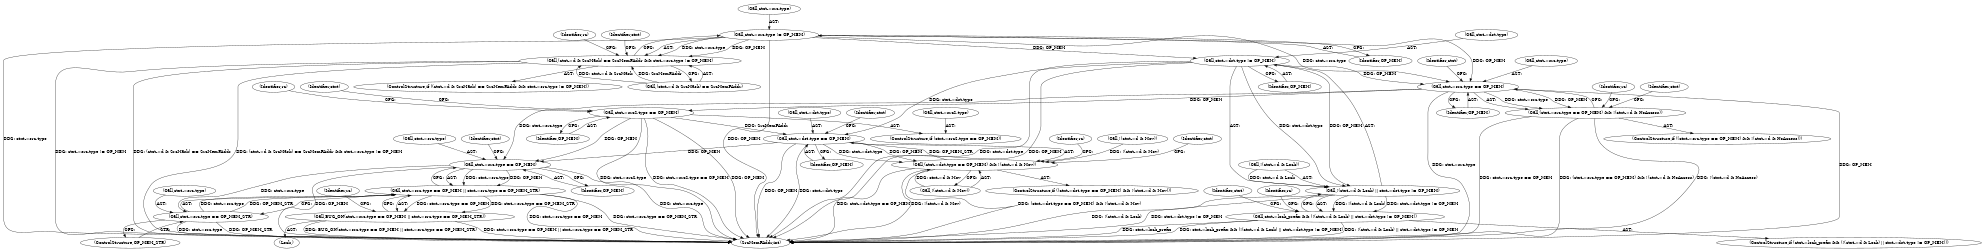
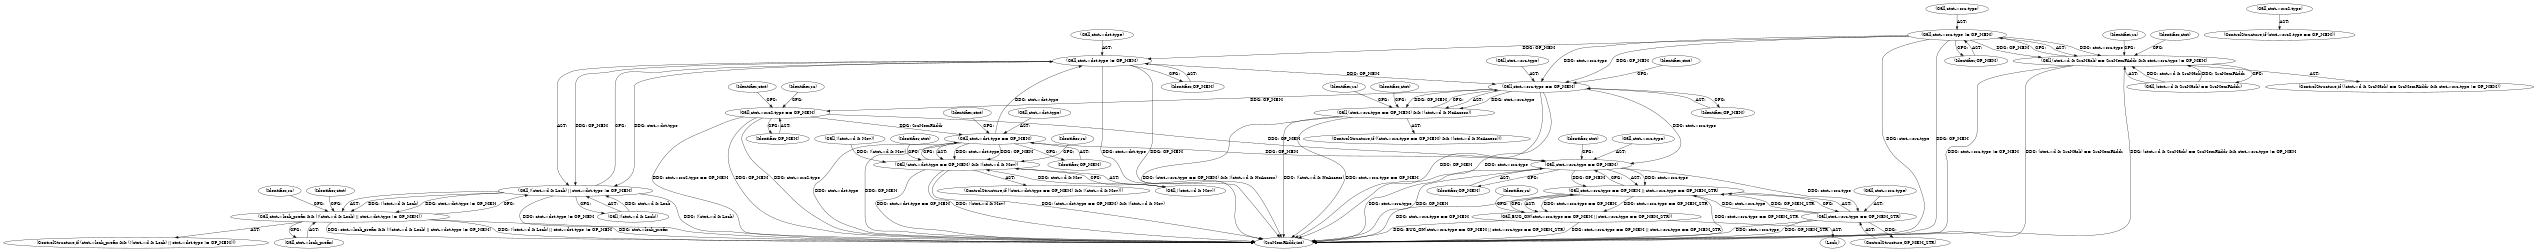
(1014, 74) -> (1027, 89)
(805, 120) -> none
(1371, 126) -> (621, 126)
(951, 152) -> (929, 152)
none -> (585, 209)
(131, 230) -> (1892, 230)
(166, 230) -> (1871, 230)
none -> (309, 243)
